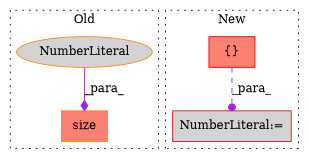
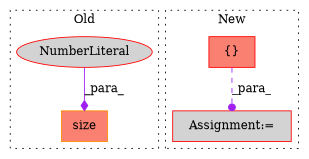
(84, 52) -> (84, 52)
(232, 126) -> (232, 126)
